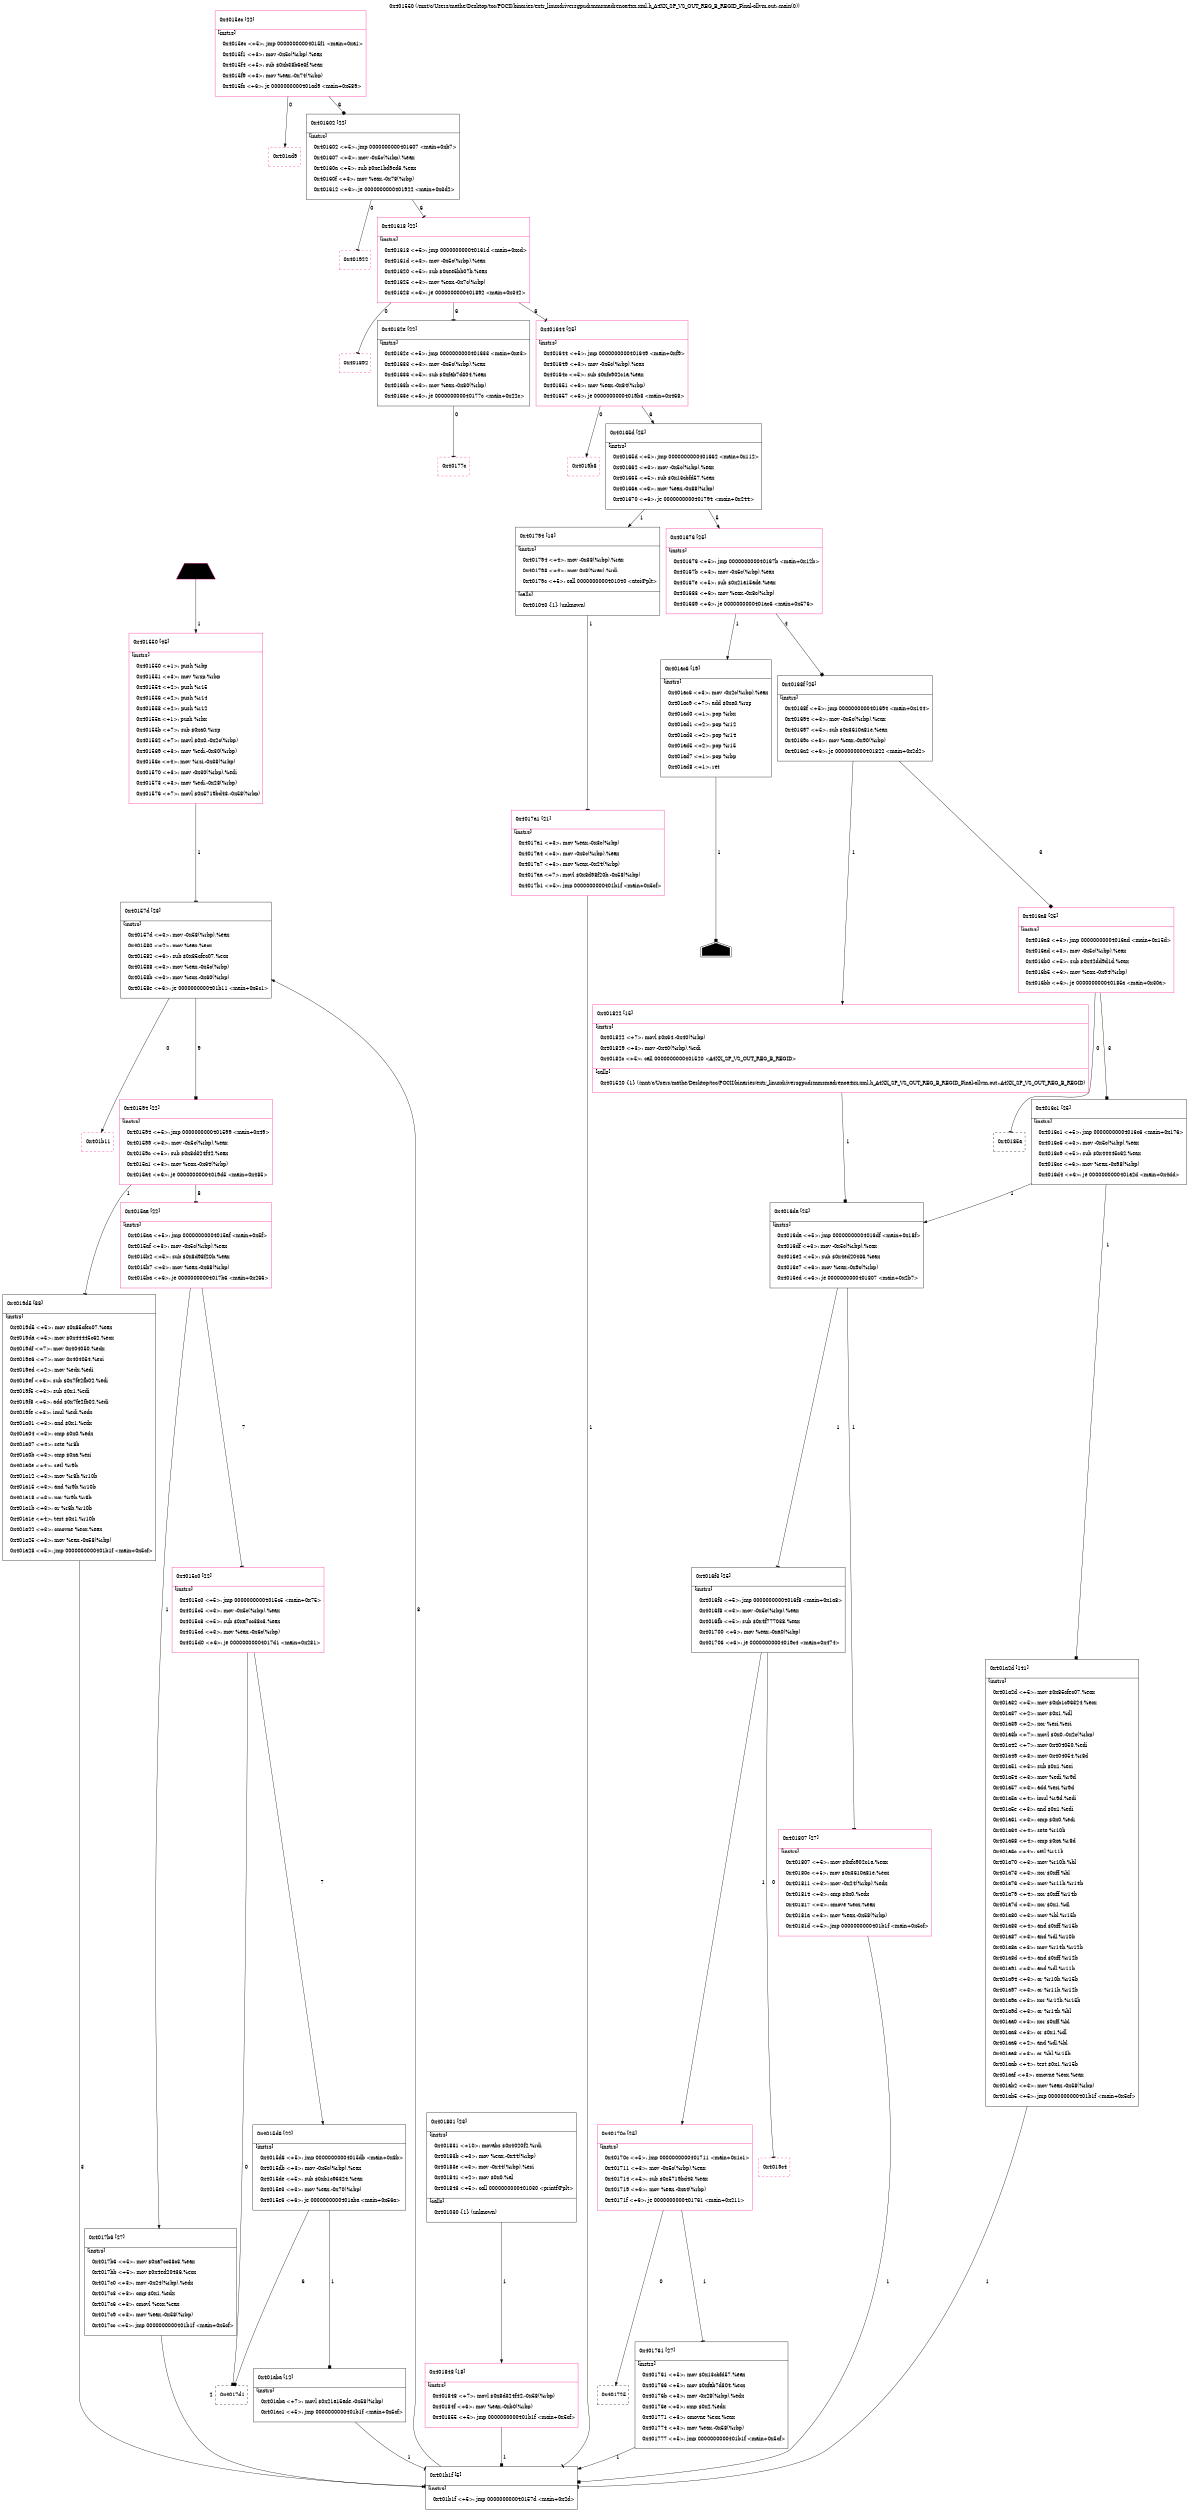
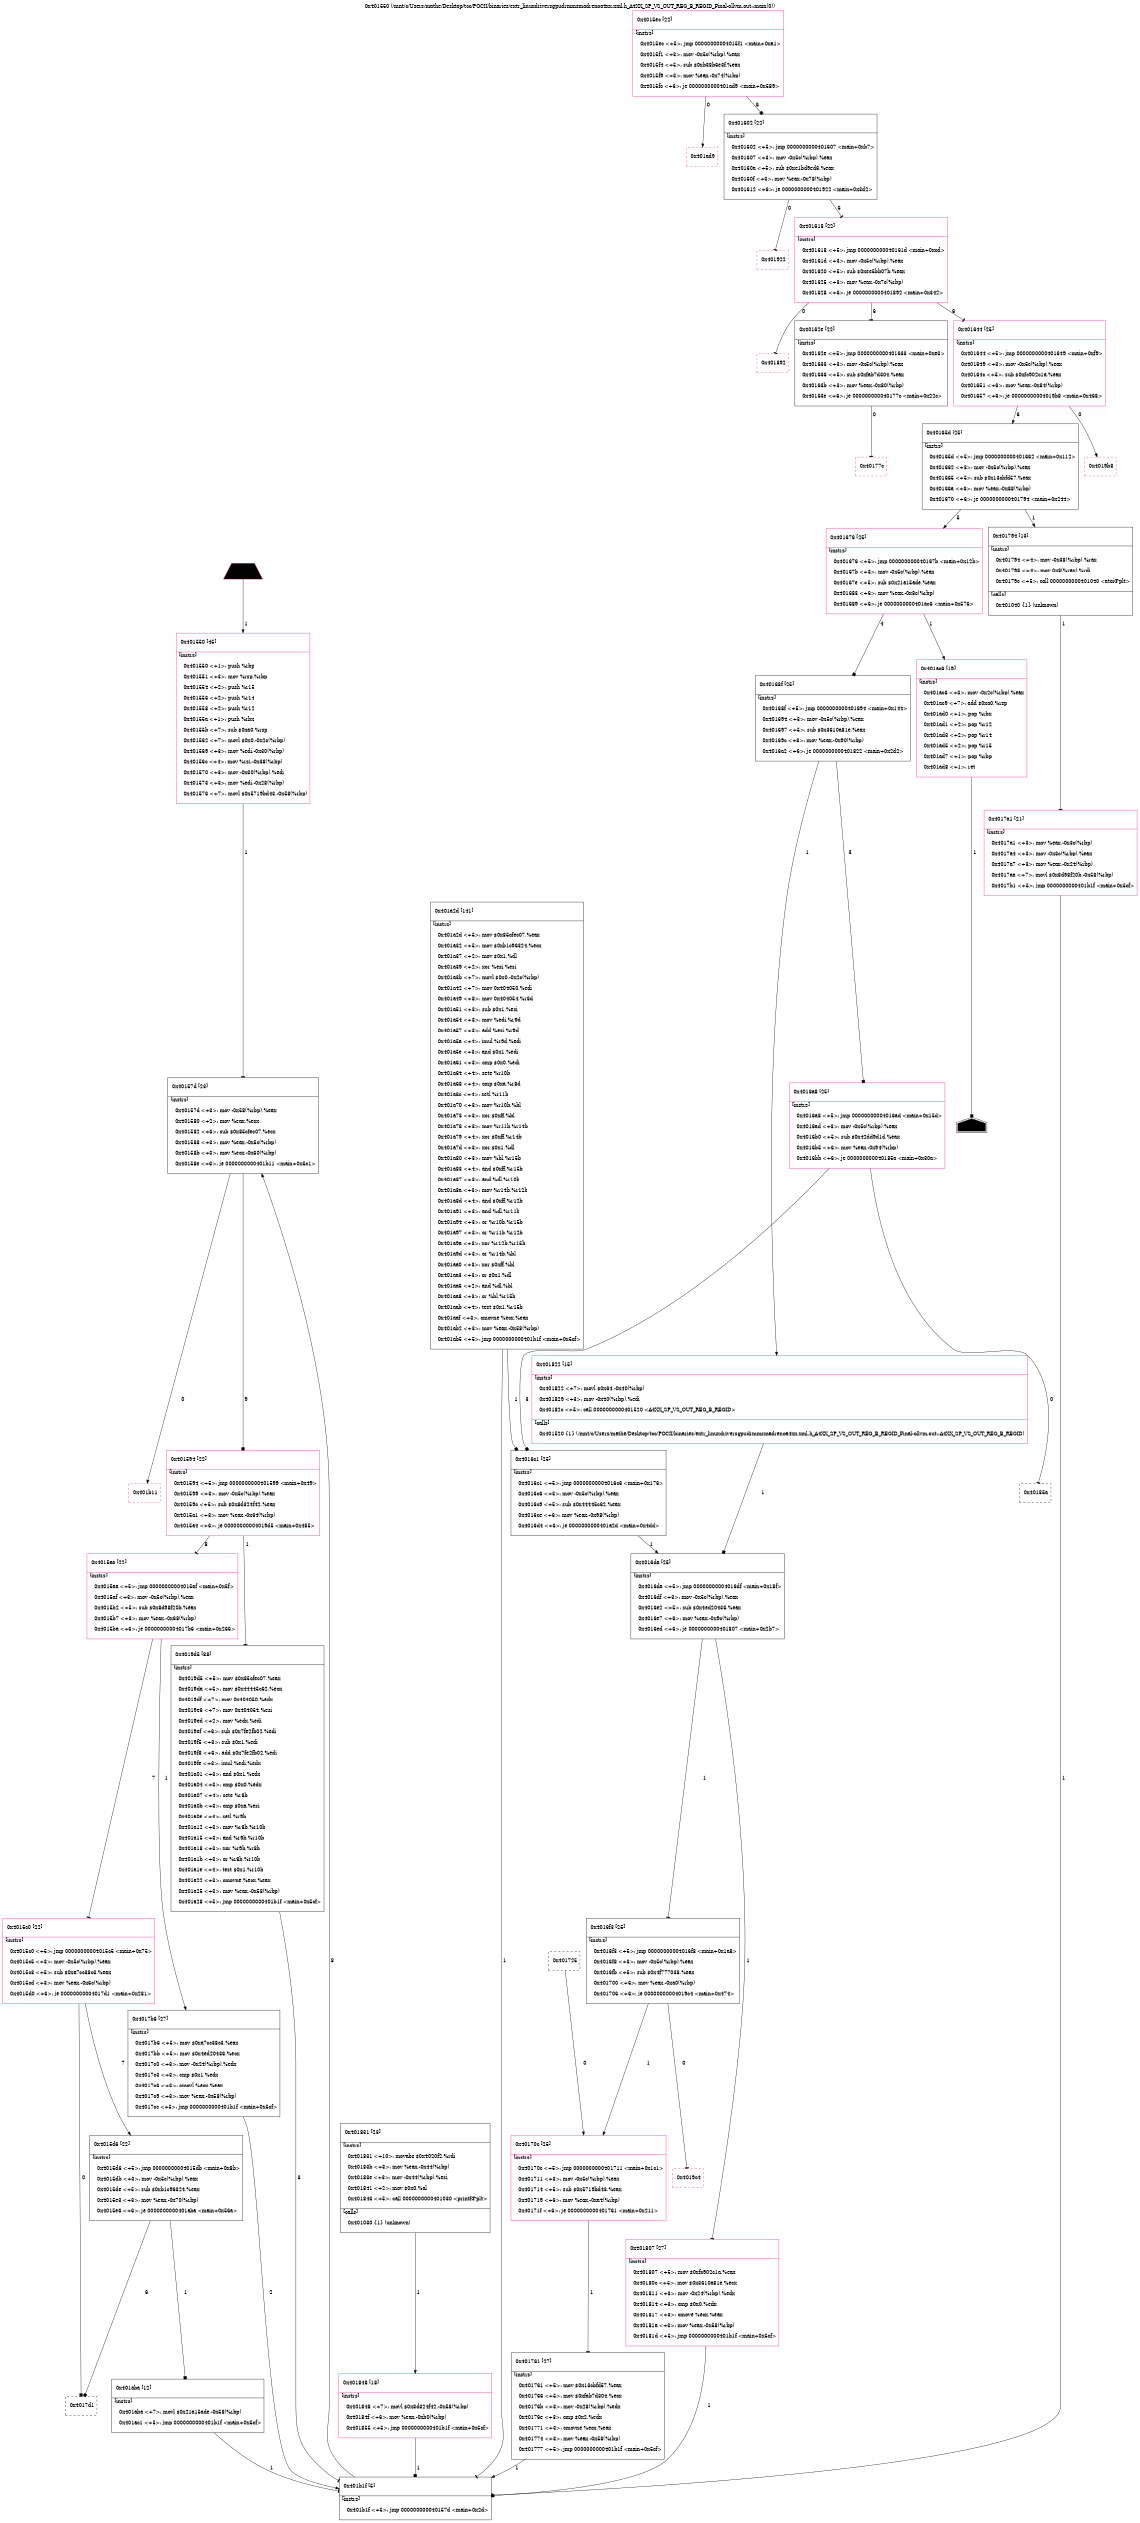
(716, 718) -> (972, 718)
(1091, 1420) -> (509, 1399)
(640, 2296) -> (574, 2051)
